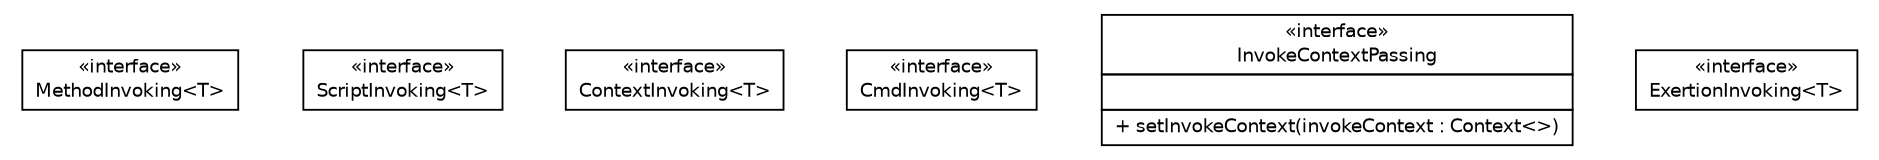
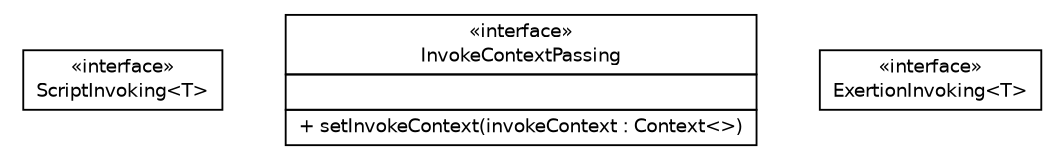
(130, 80) -> none
(674, 80) -> none
(942, 80) -> none
